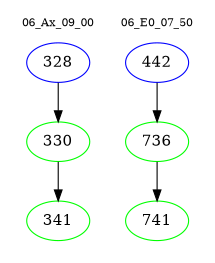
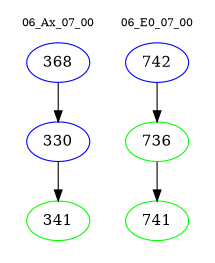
(58, 24) -> (58, 24)
(157, 24) -> (157, 24)
(58, 63) -> (58, 63)
(157, 63) -> (157, 63)
(58, 142) -> (58, 142)
